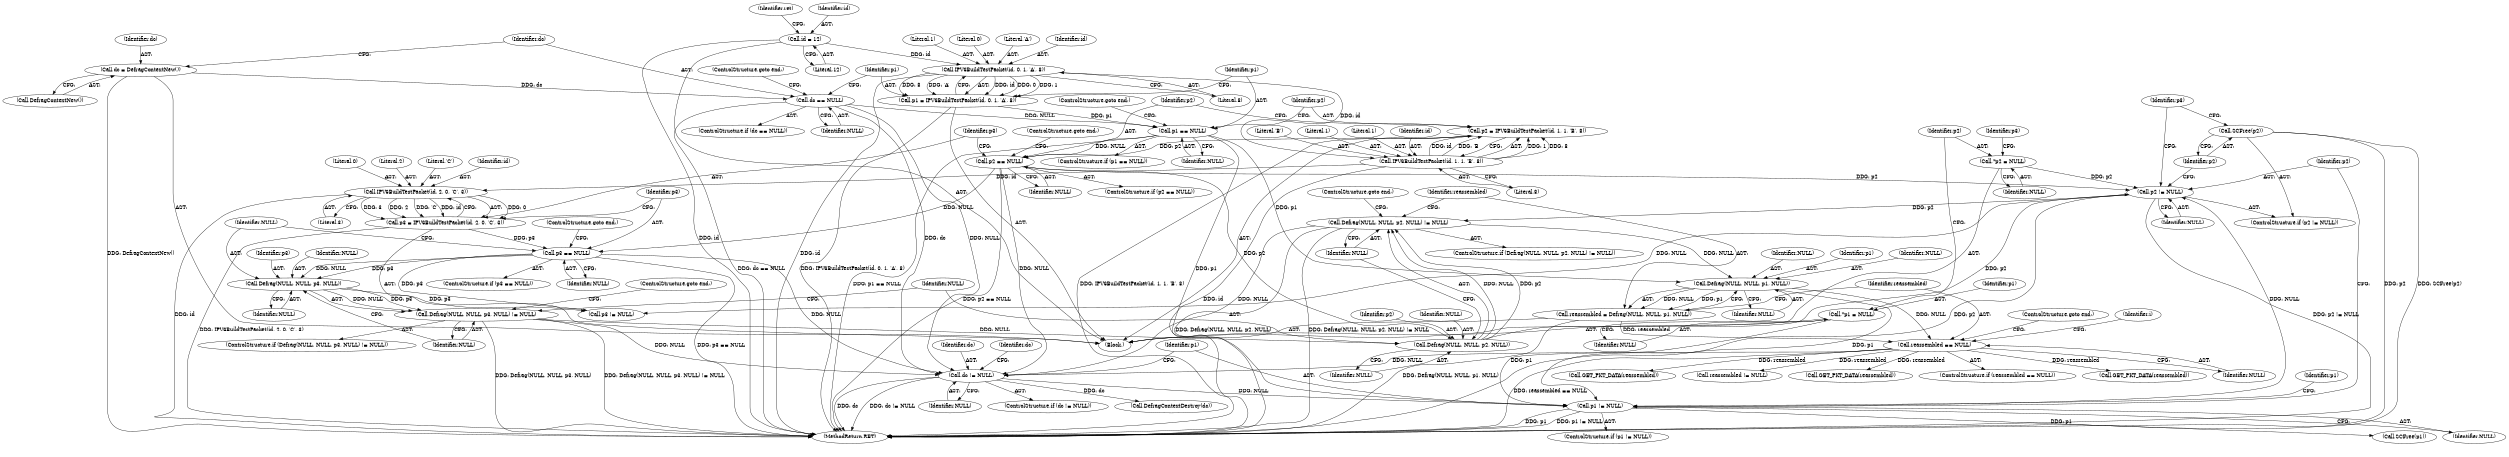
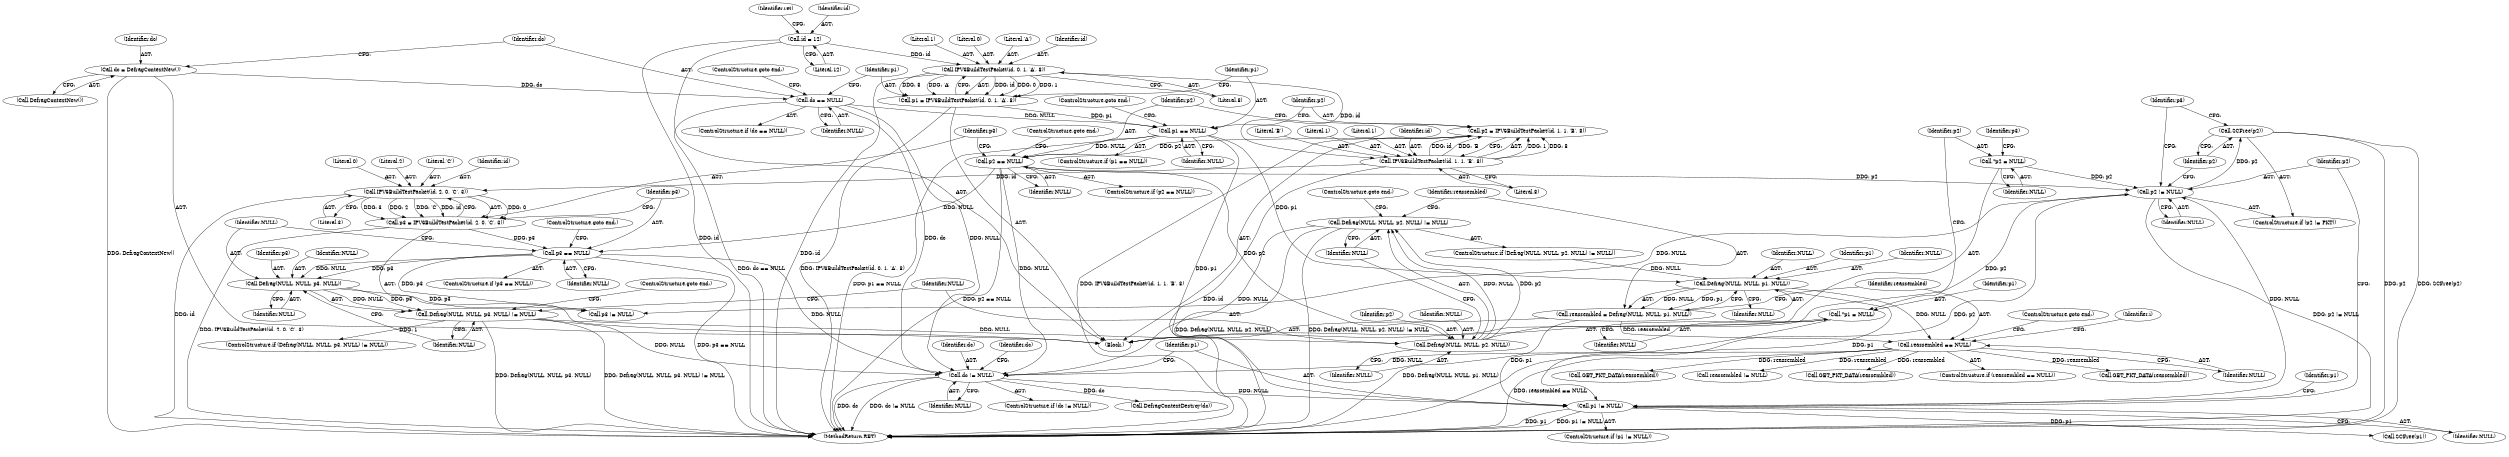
(1799, 210) -> (2222, 174)
(2295, 223) -> (2295, 223)
(1604, 232) -> (1635, 269)
(408, 330) -> (408, 330)
